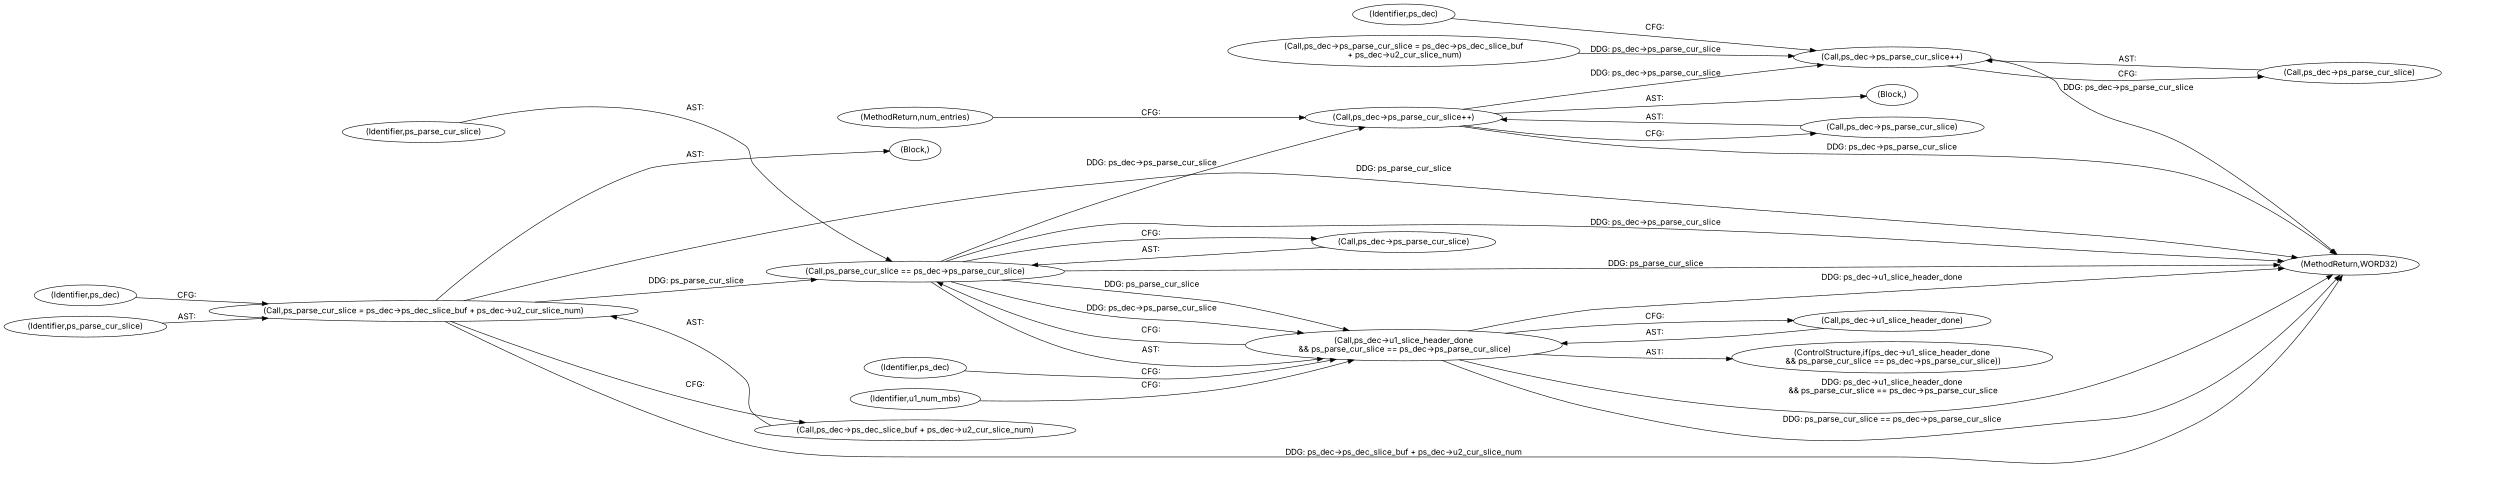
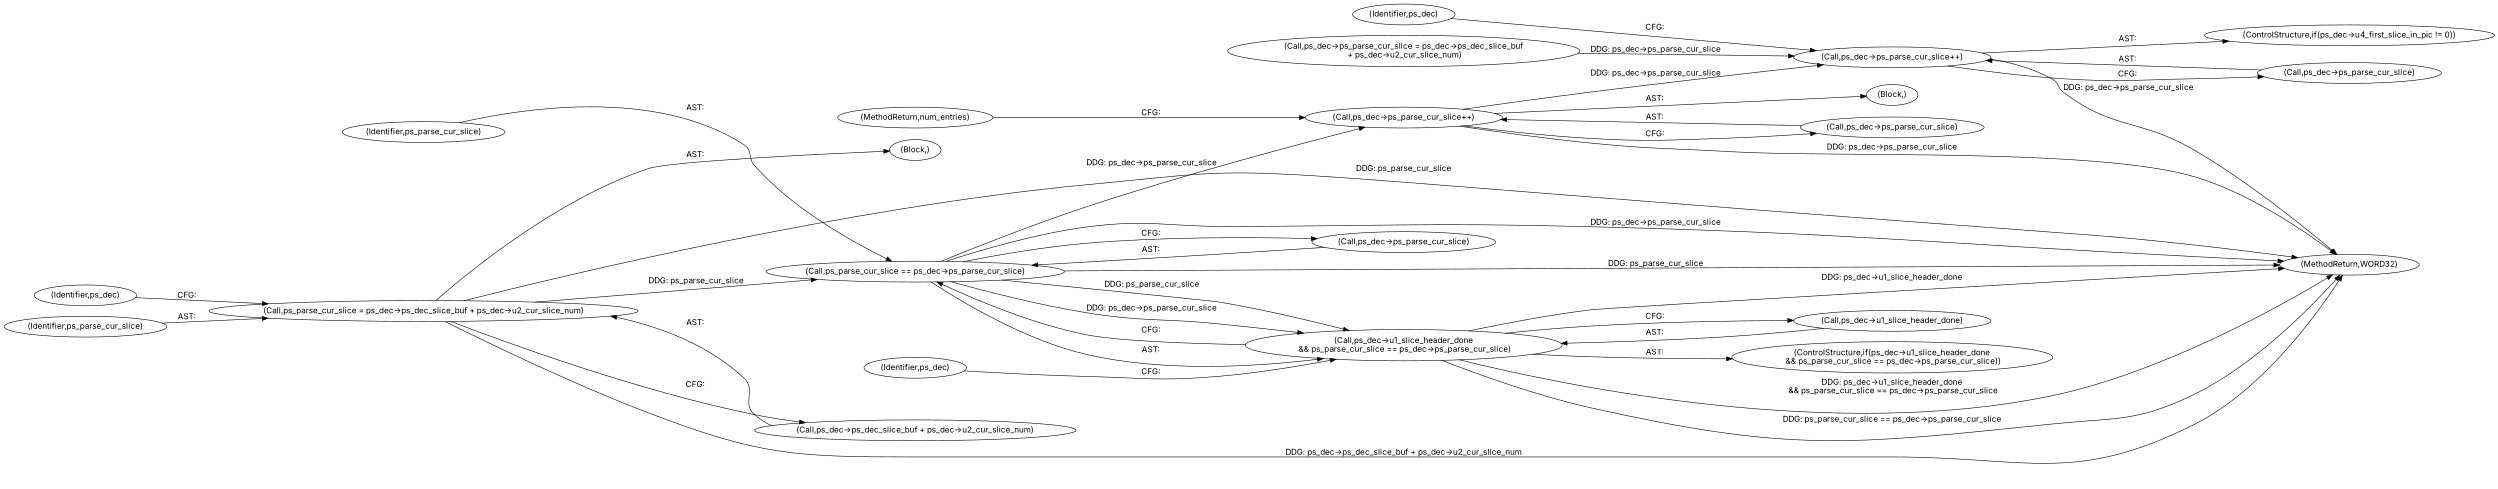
none -> (2349, 35)
(915, 399) -> none
